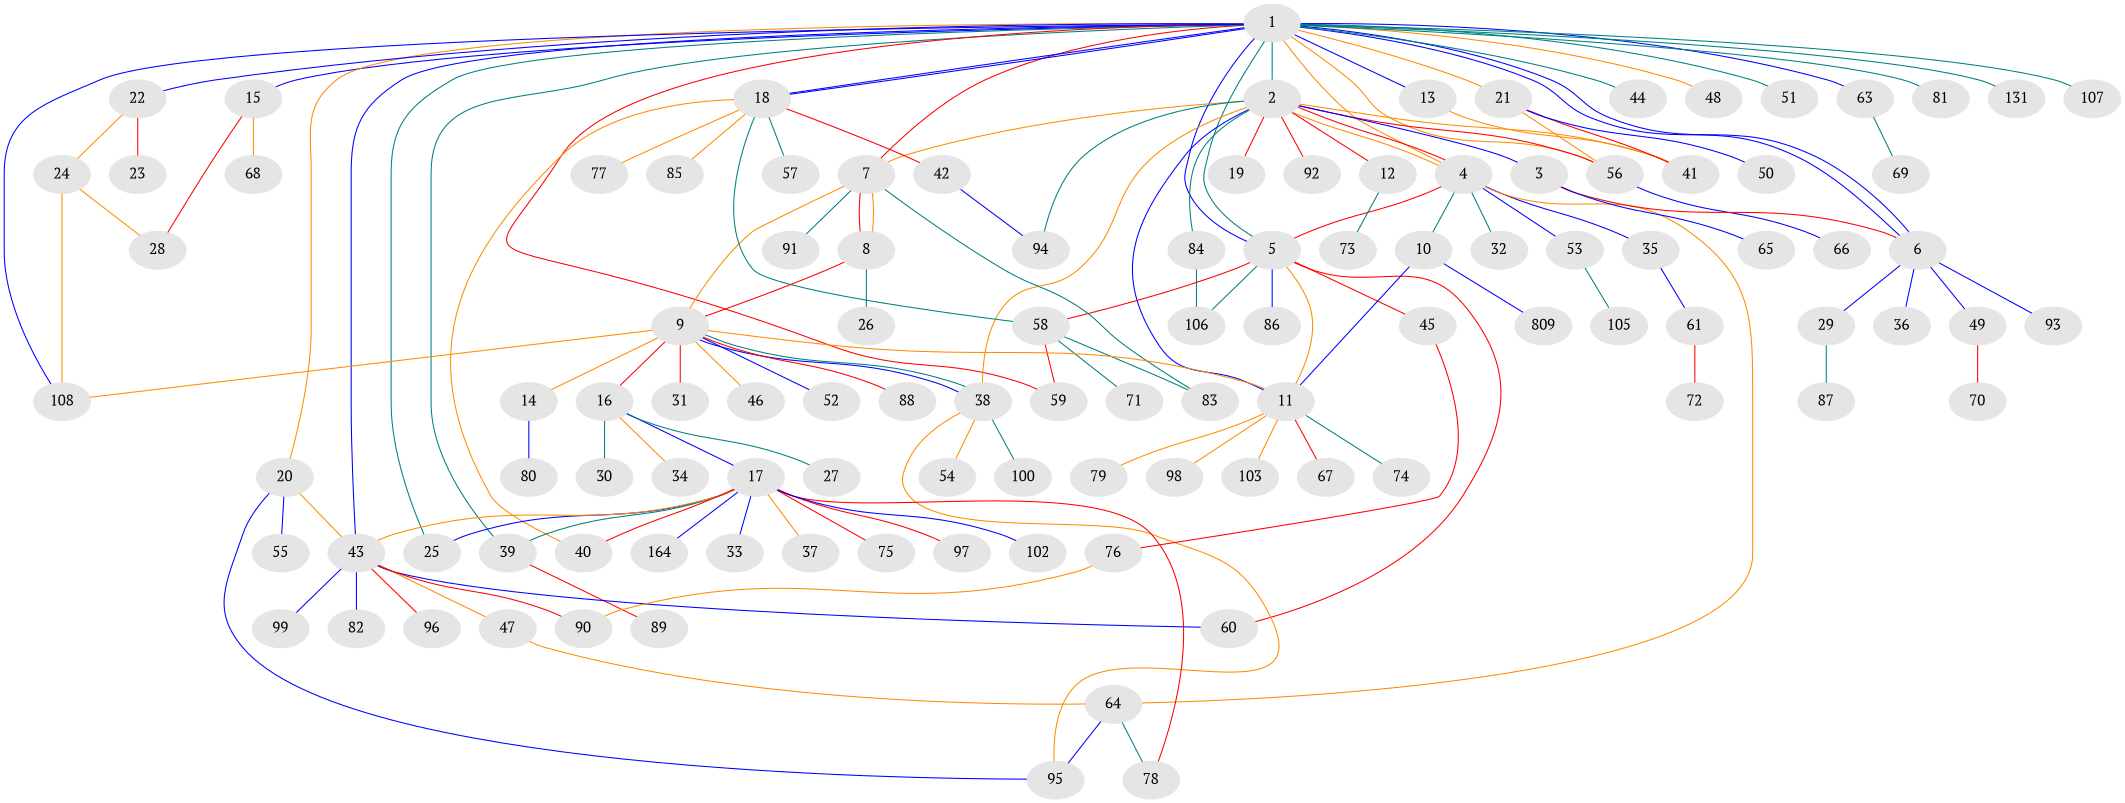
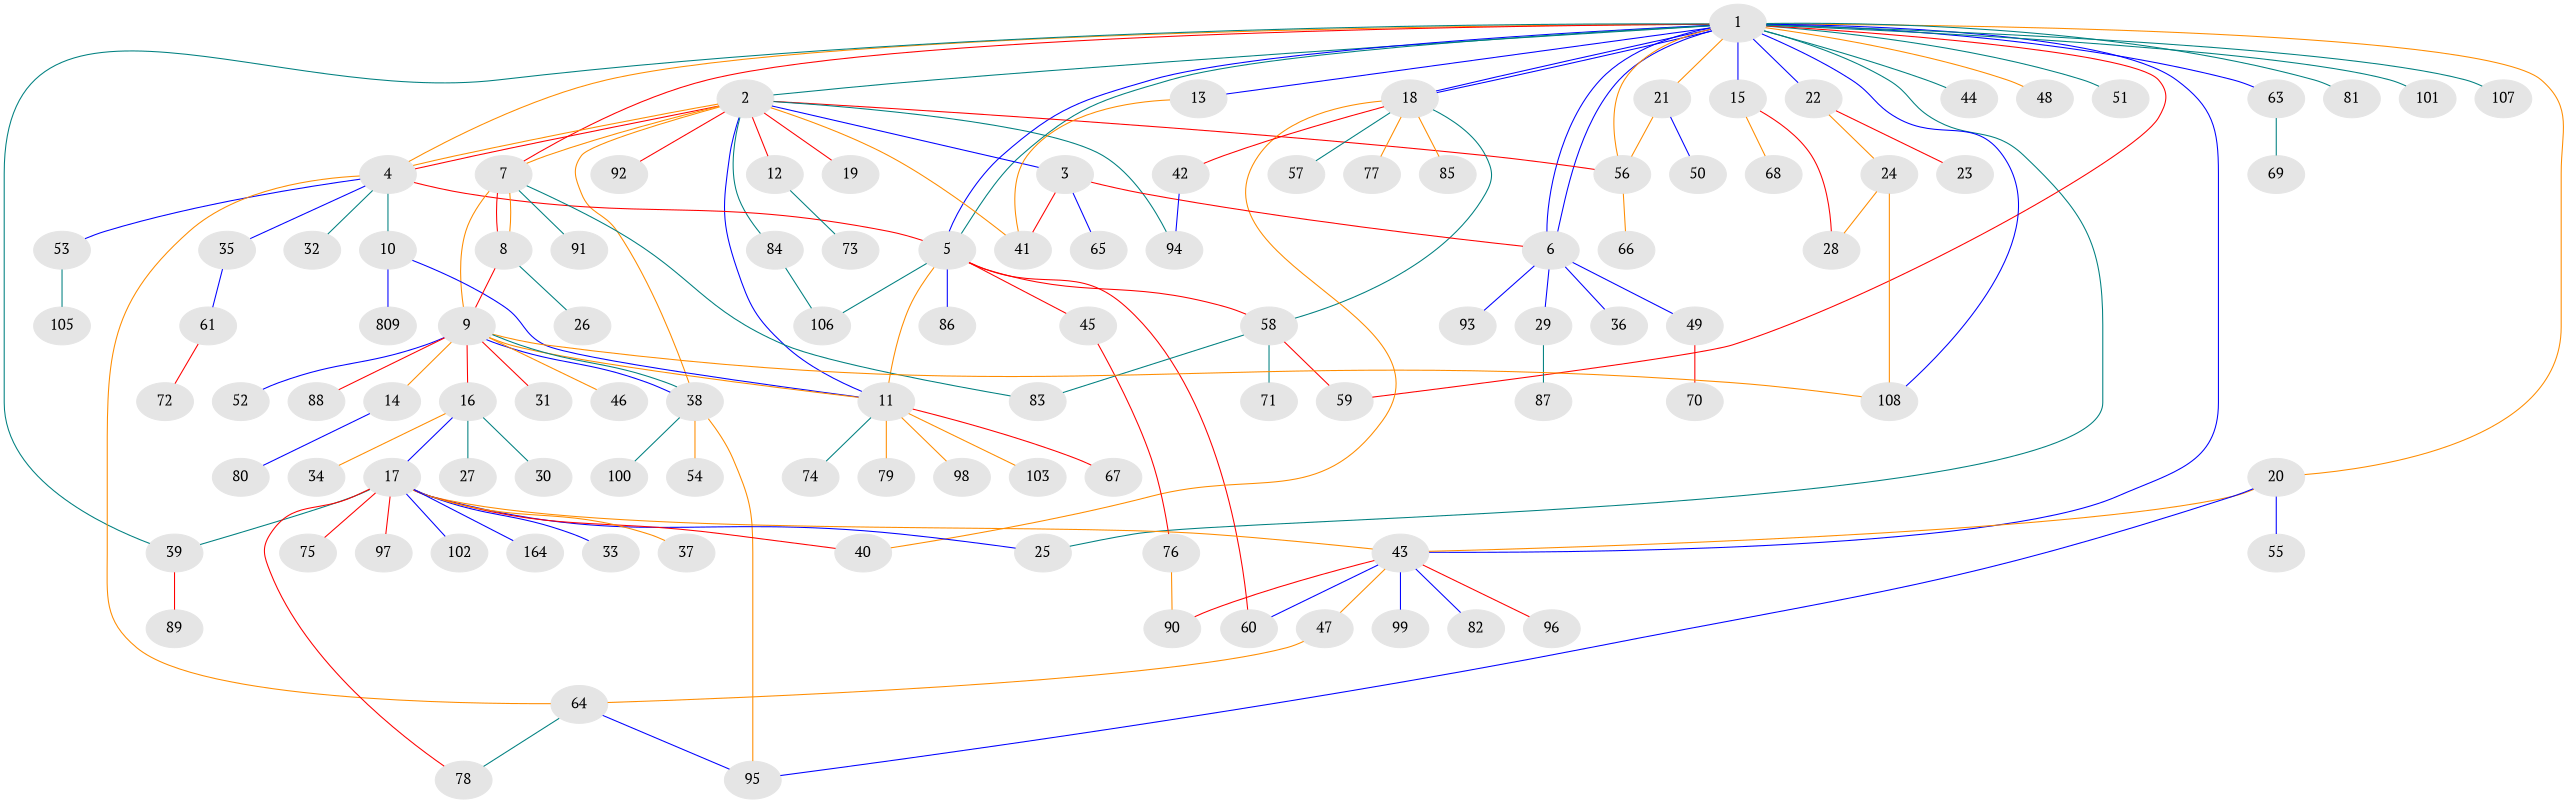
(2017, 99) -> (2428, 99)
(1598, 136) -> (1044, 212)
(1691, 205) -> (1624, 212)
